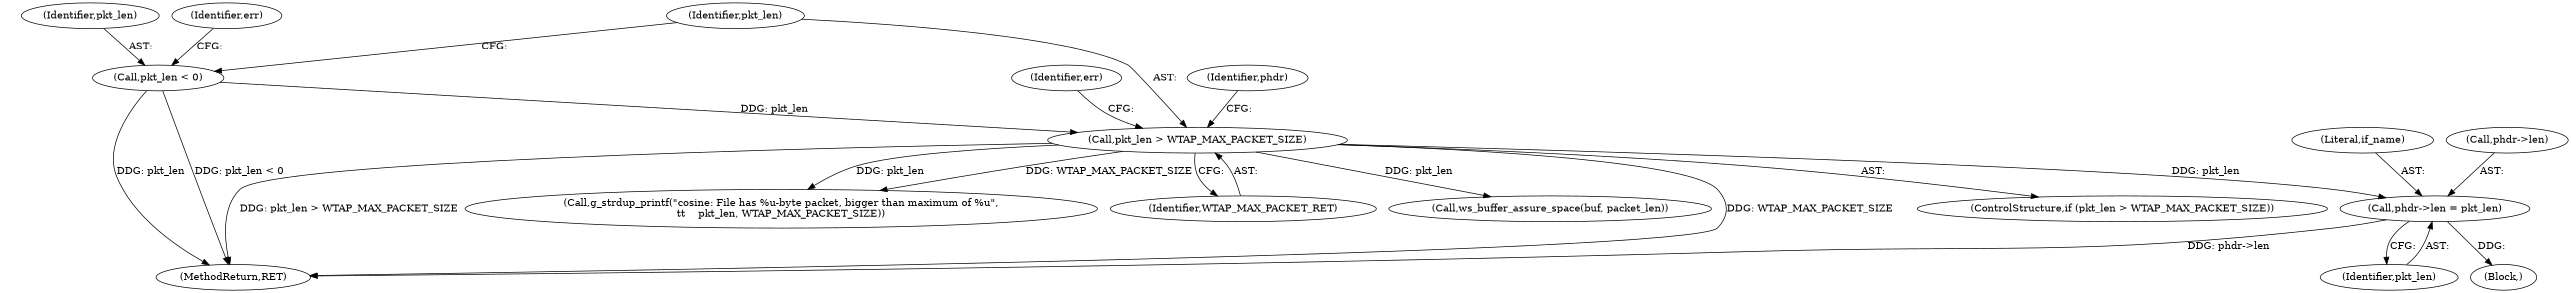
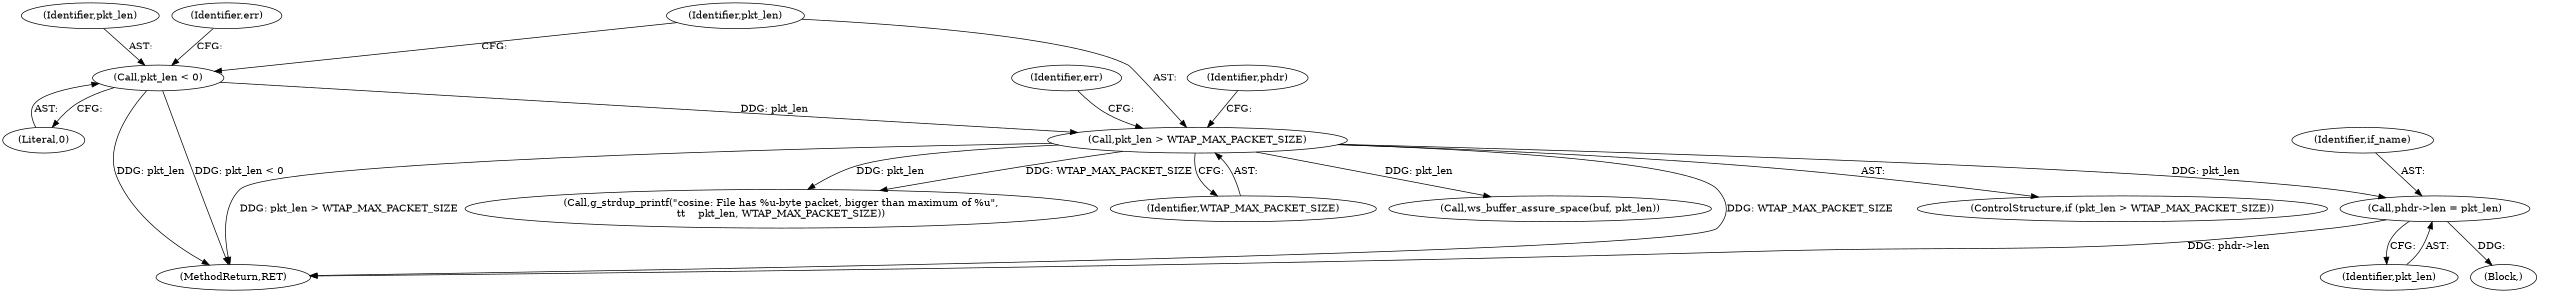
none -> (44, 140)
(2363, 140) -> (2363, 140)
(2507, 140) -> none
(1243, 209) -> (1243, 209)
(1550, 209) -> (1550, 209)
